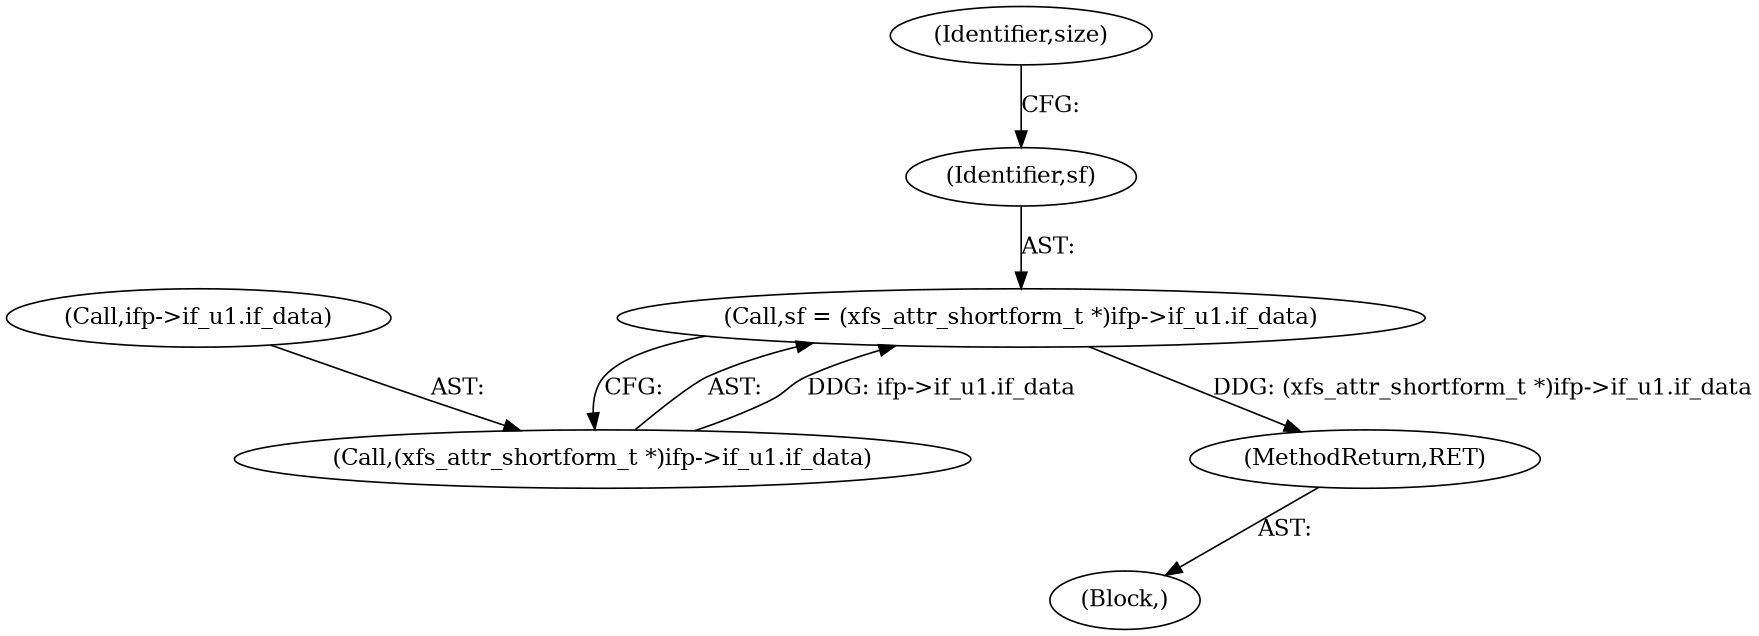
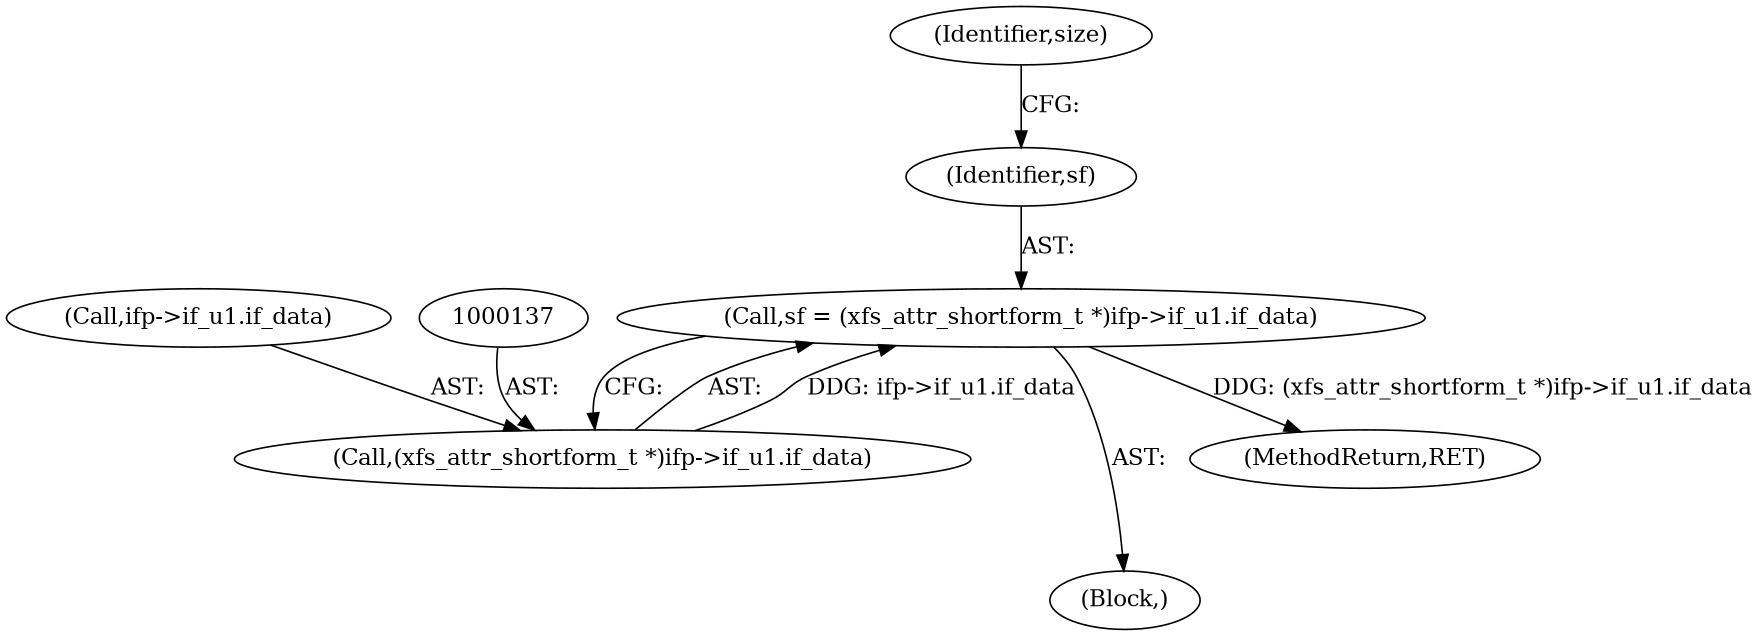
none -> (504, 318)
(1249, 527) -> (1103, 445)
